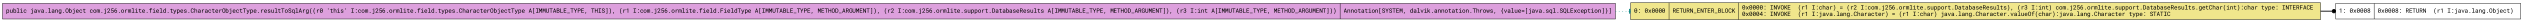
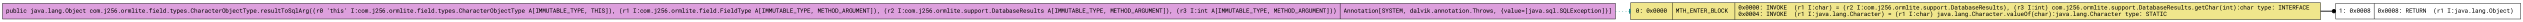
(1704, 11) -> (1702, 11)
